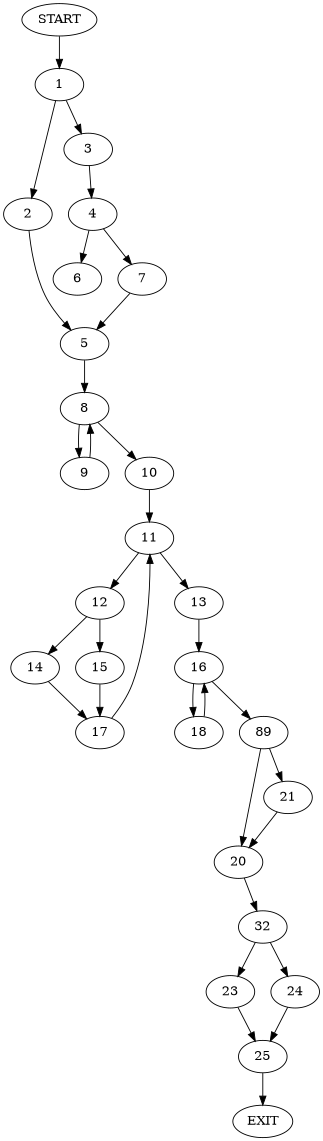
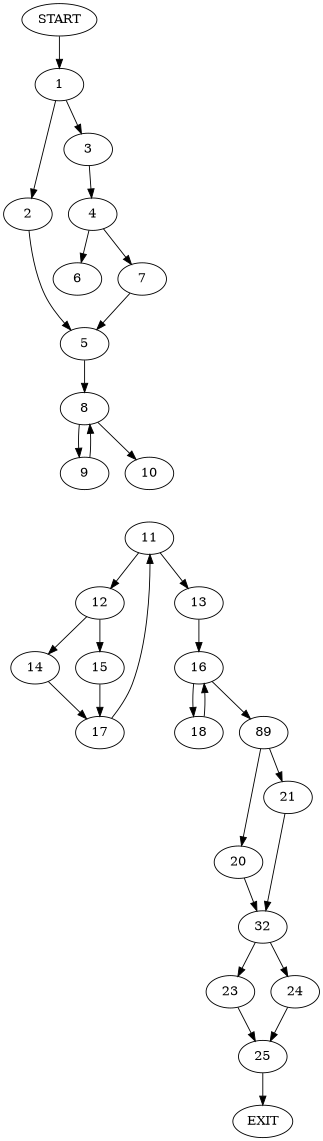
(149, 501) -> none
(266, 826) -> (276, 858)
